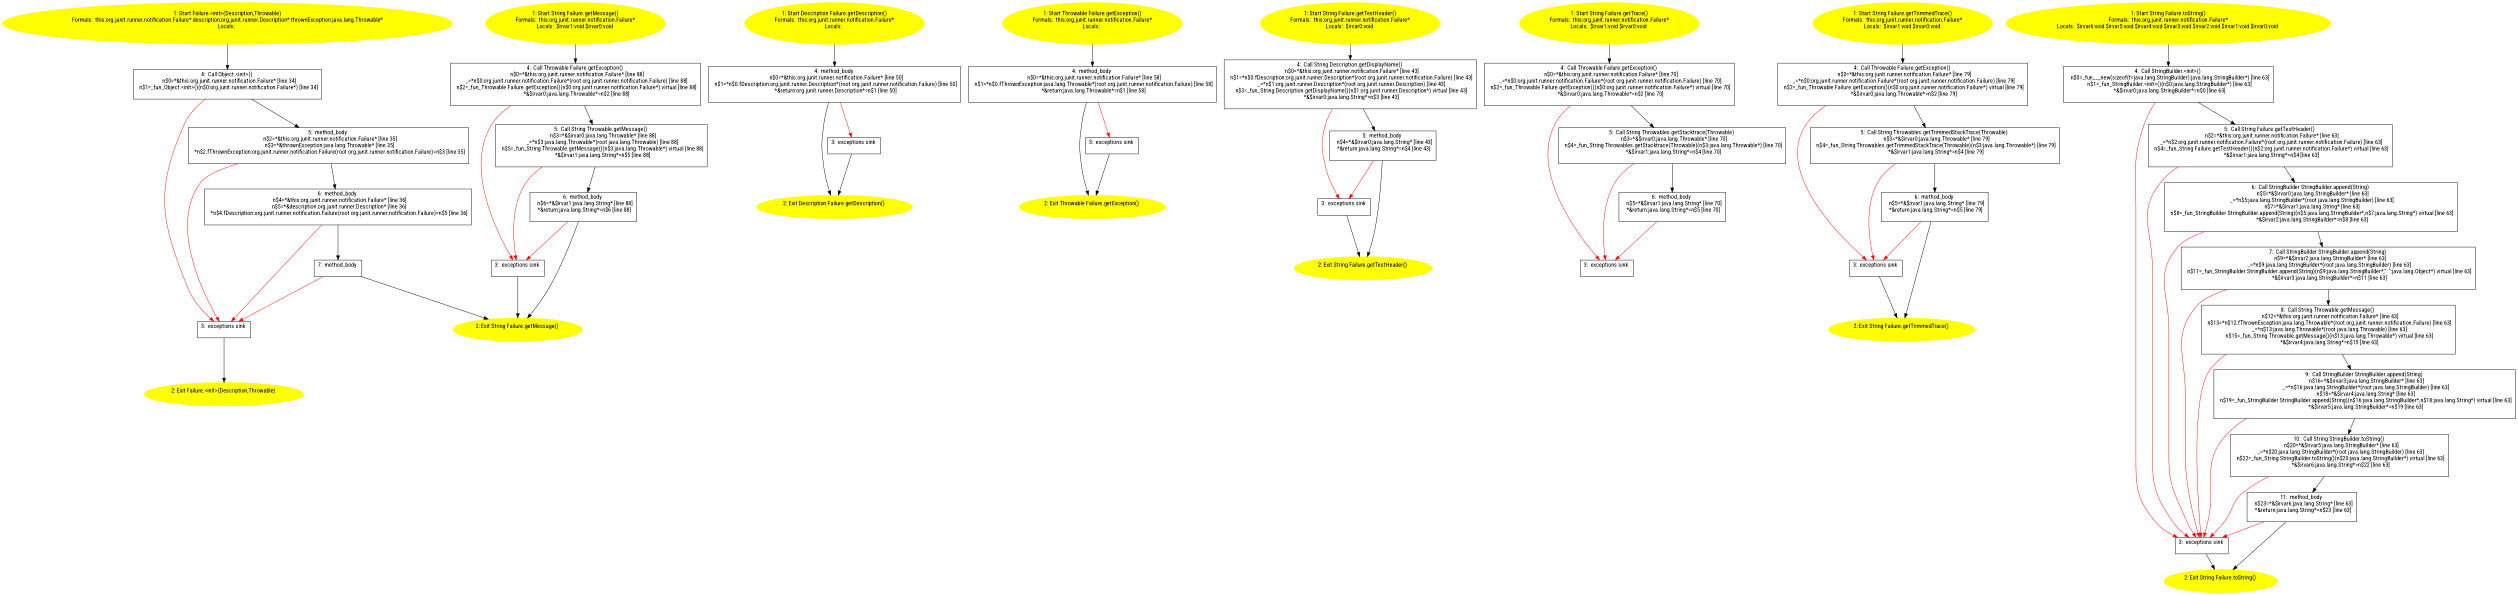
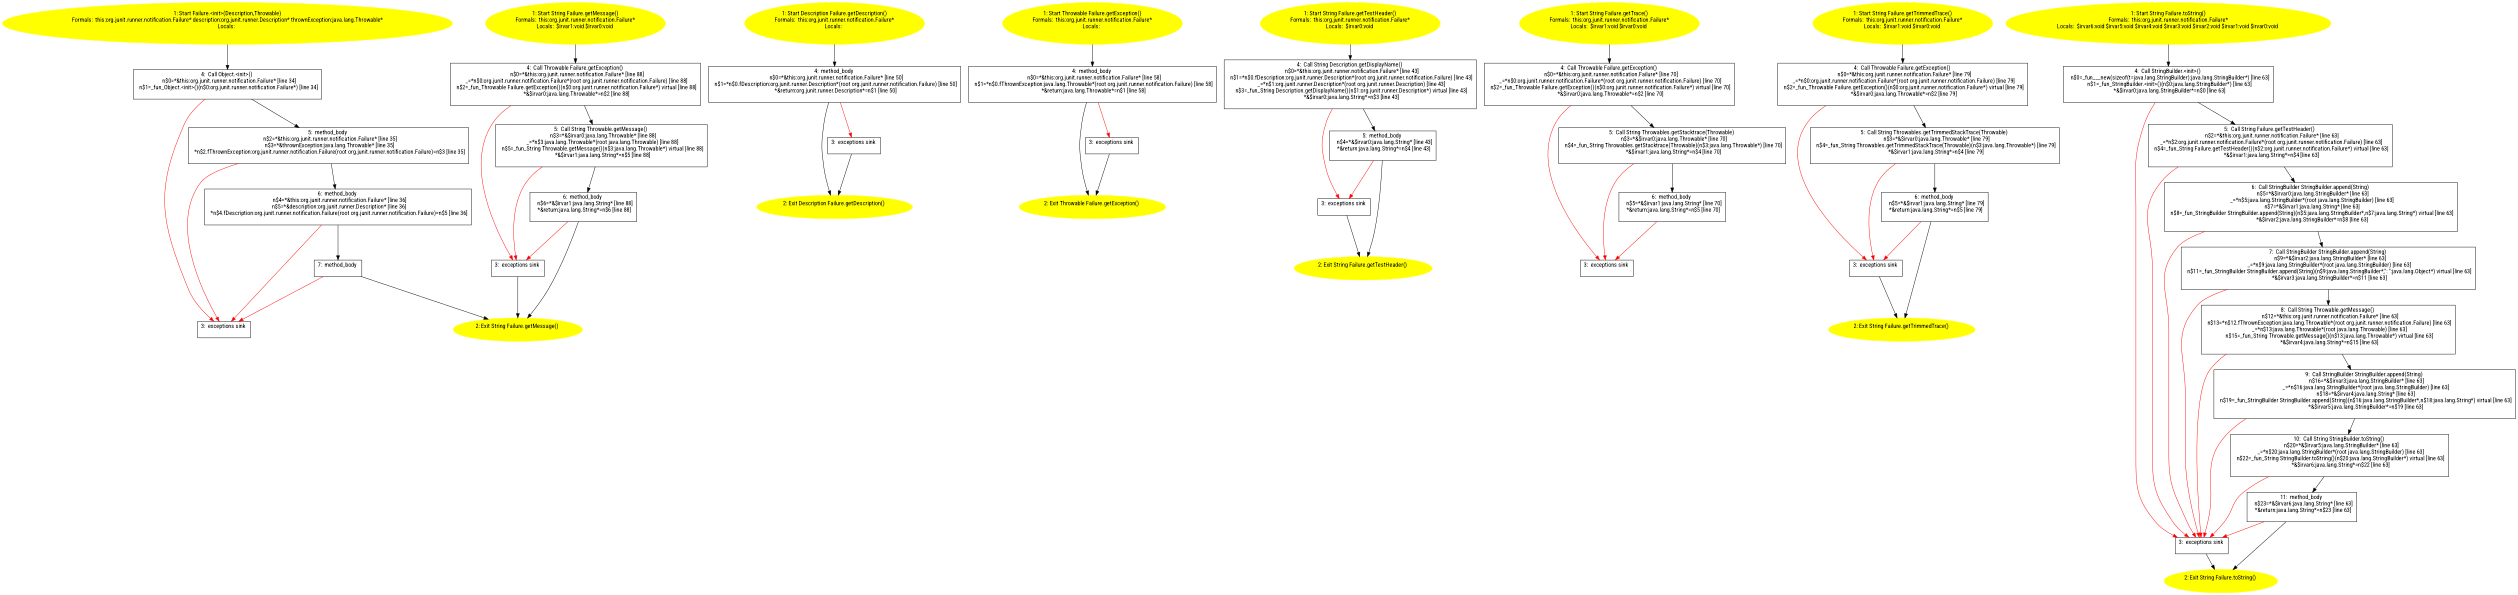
(224, 394) -> none
